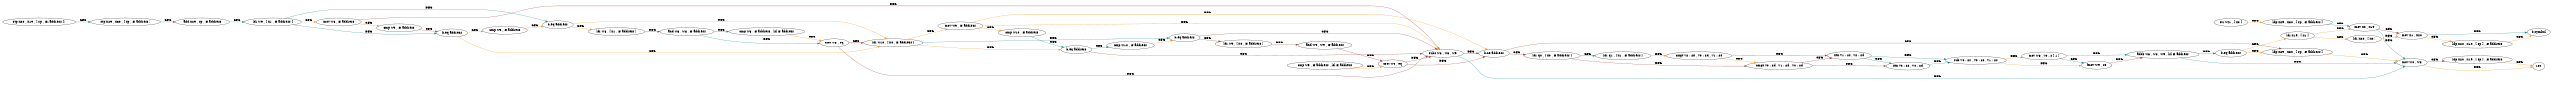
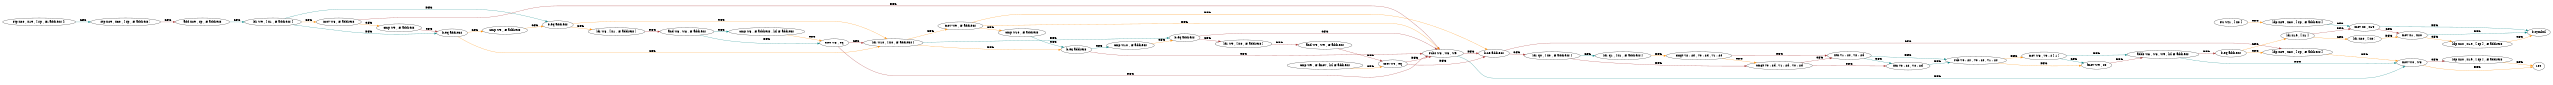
(2330, 32) -> (2330, 32)
(2388, 45) -> (2453, 27)
(1325, 65) -> (1325, 65)
